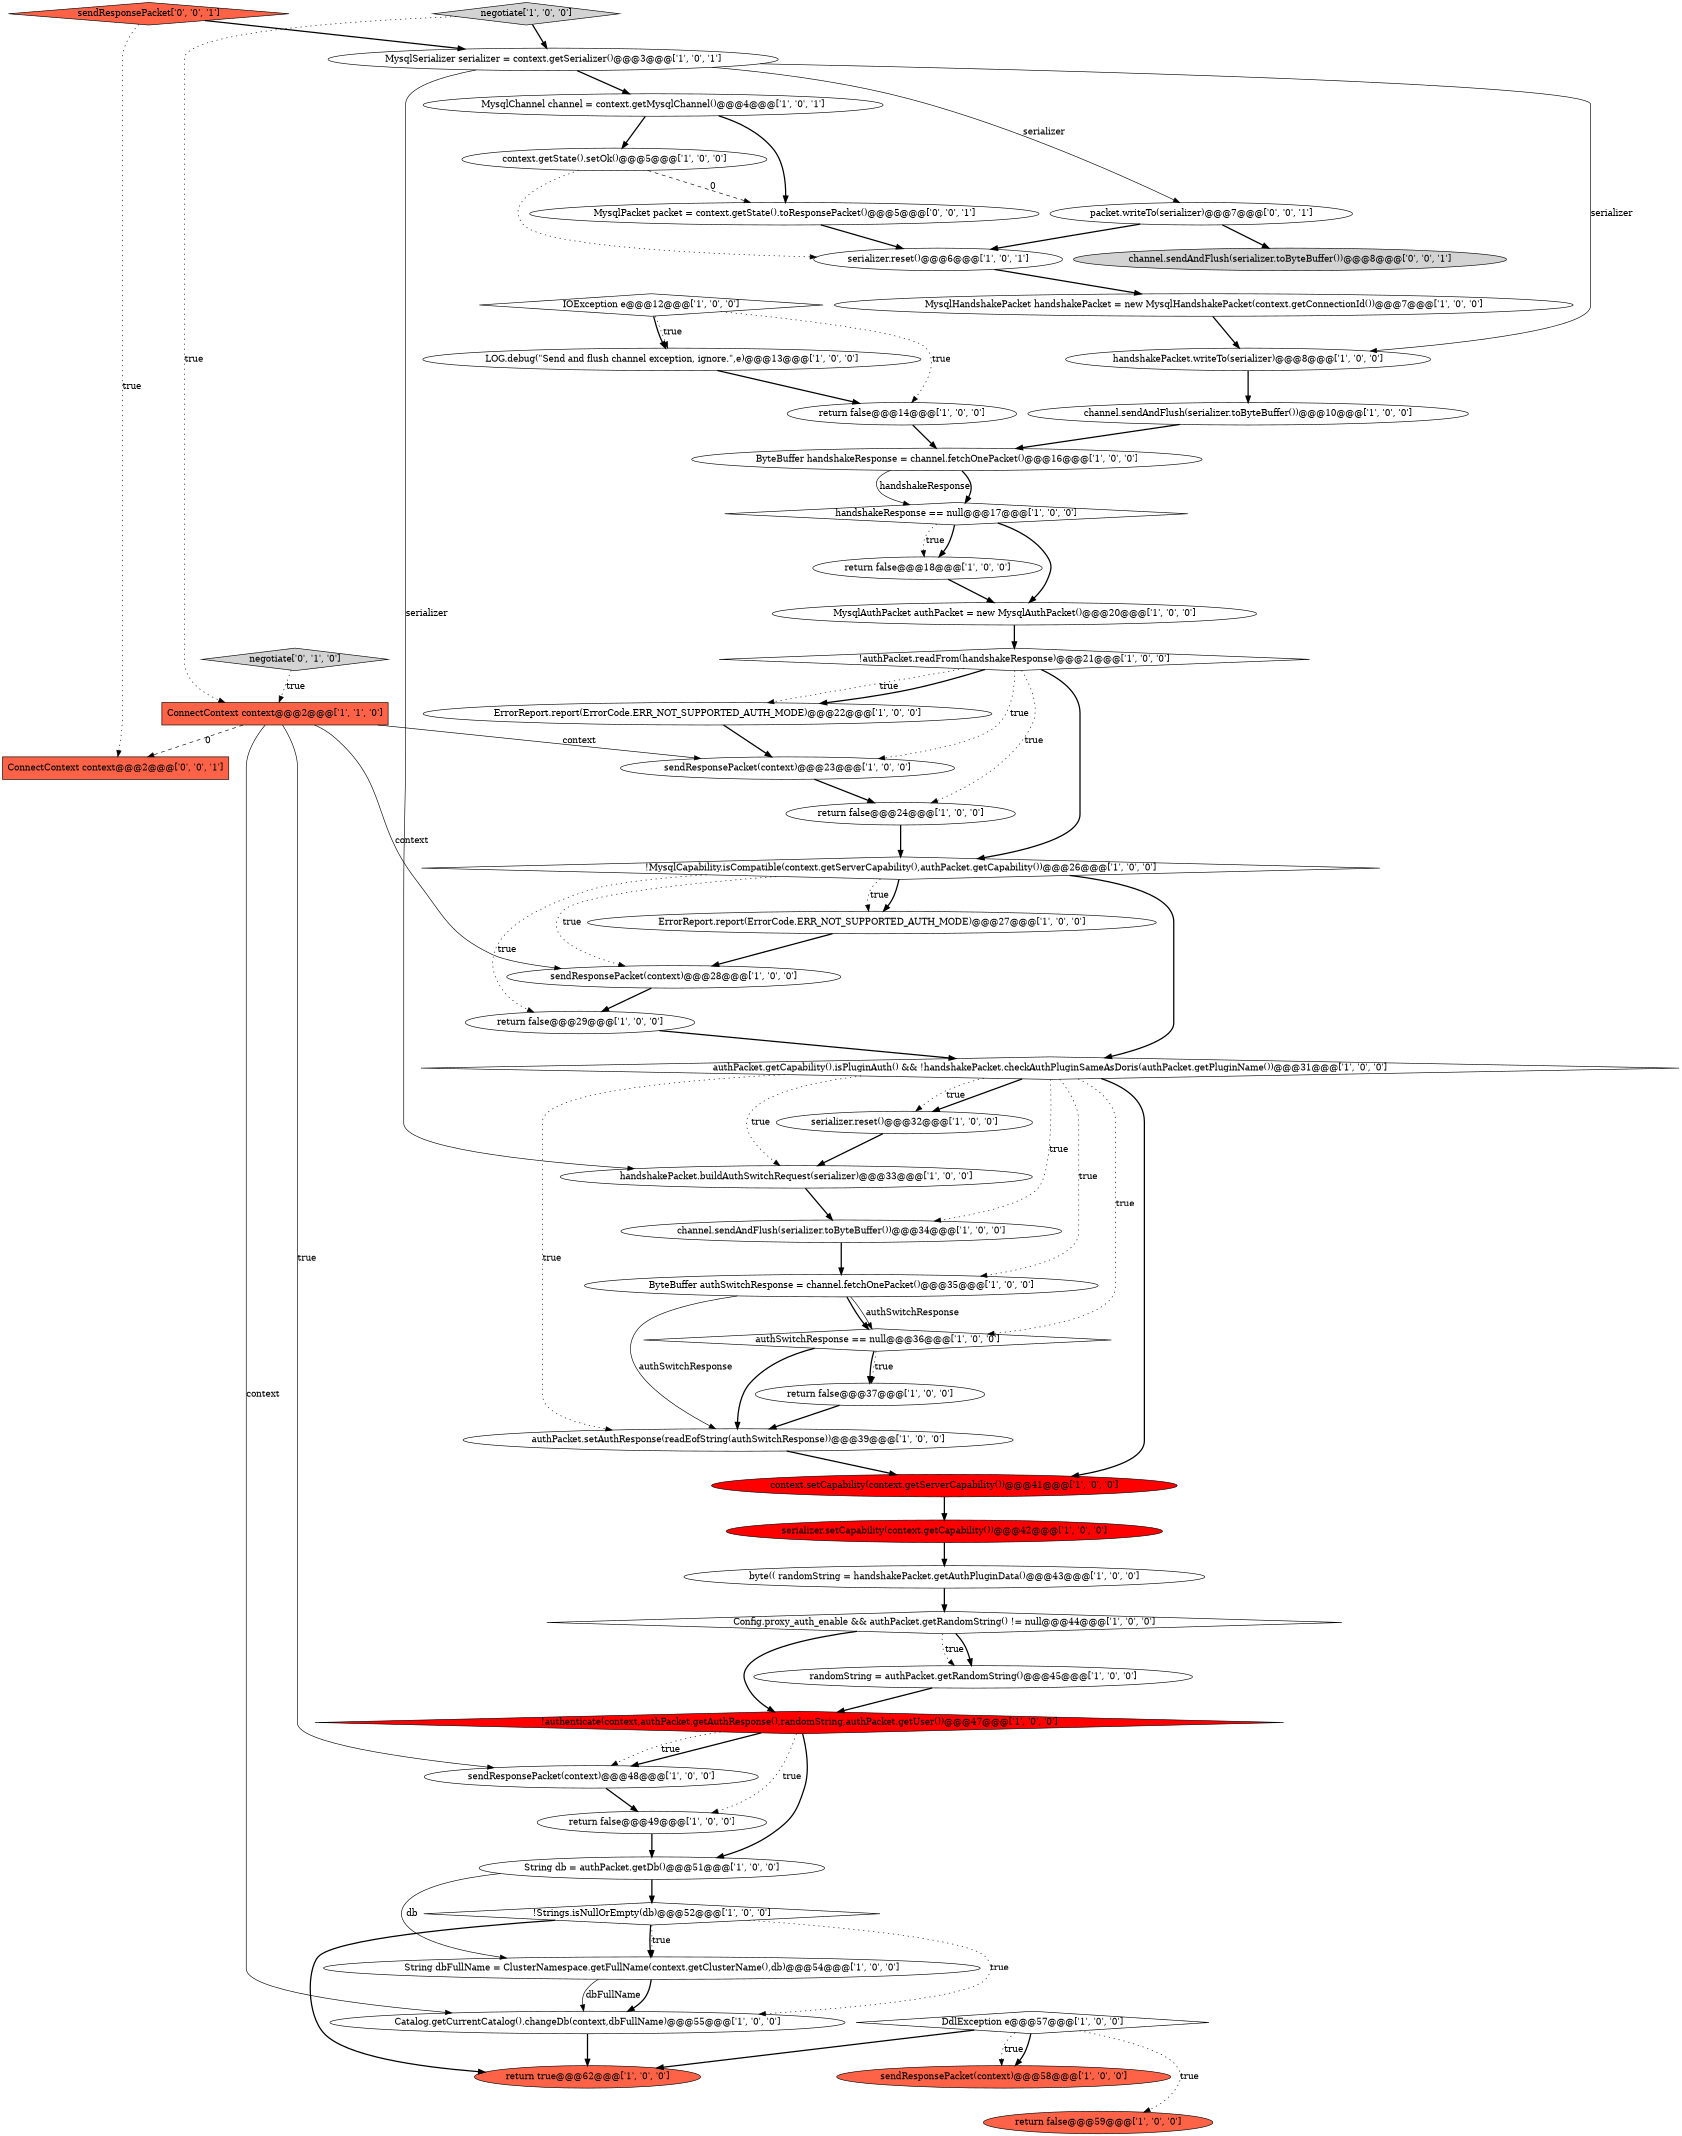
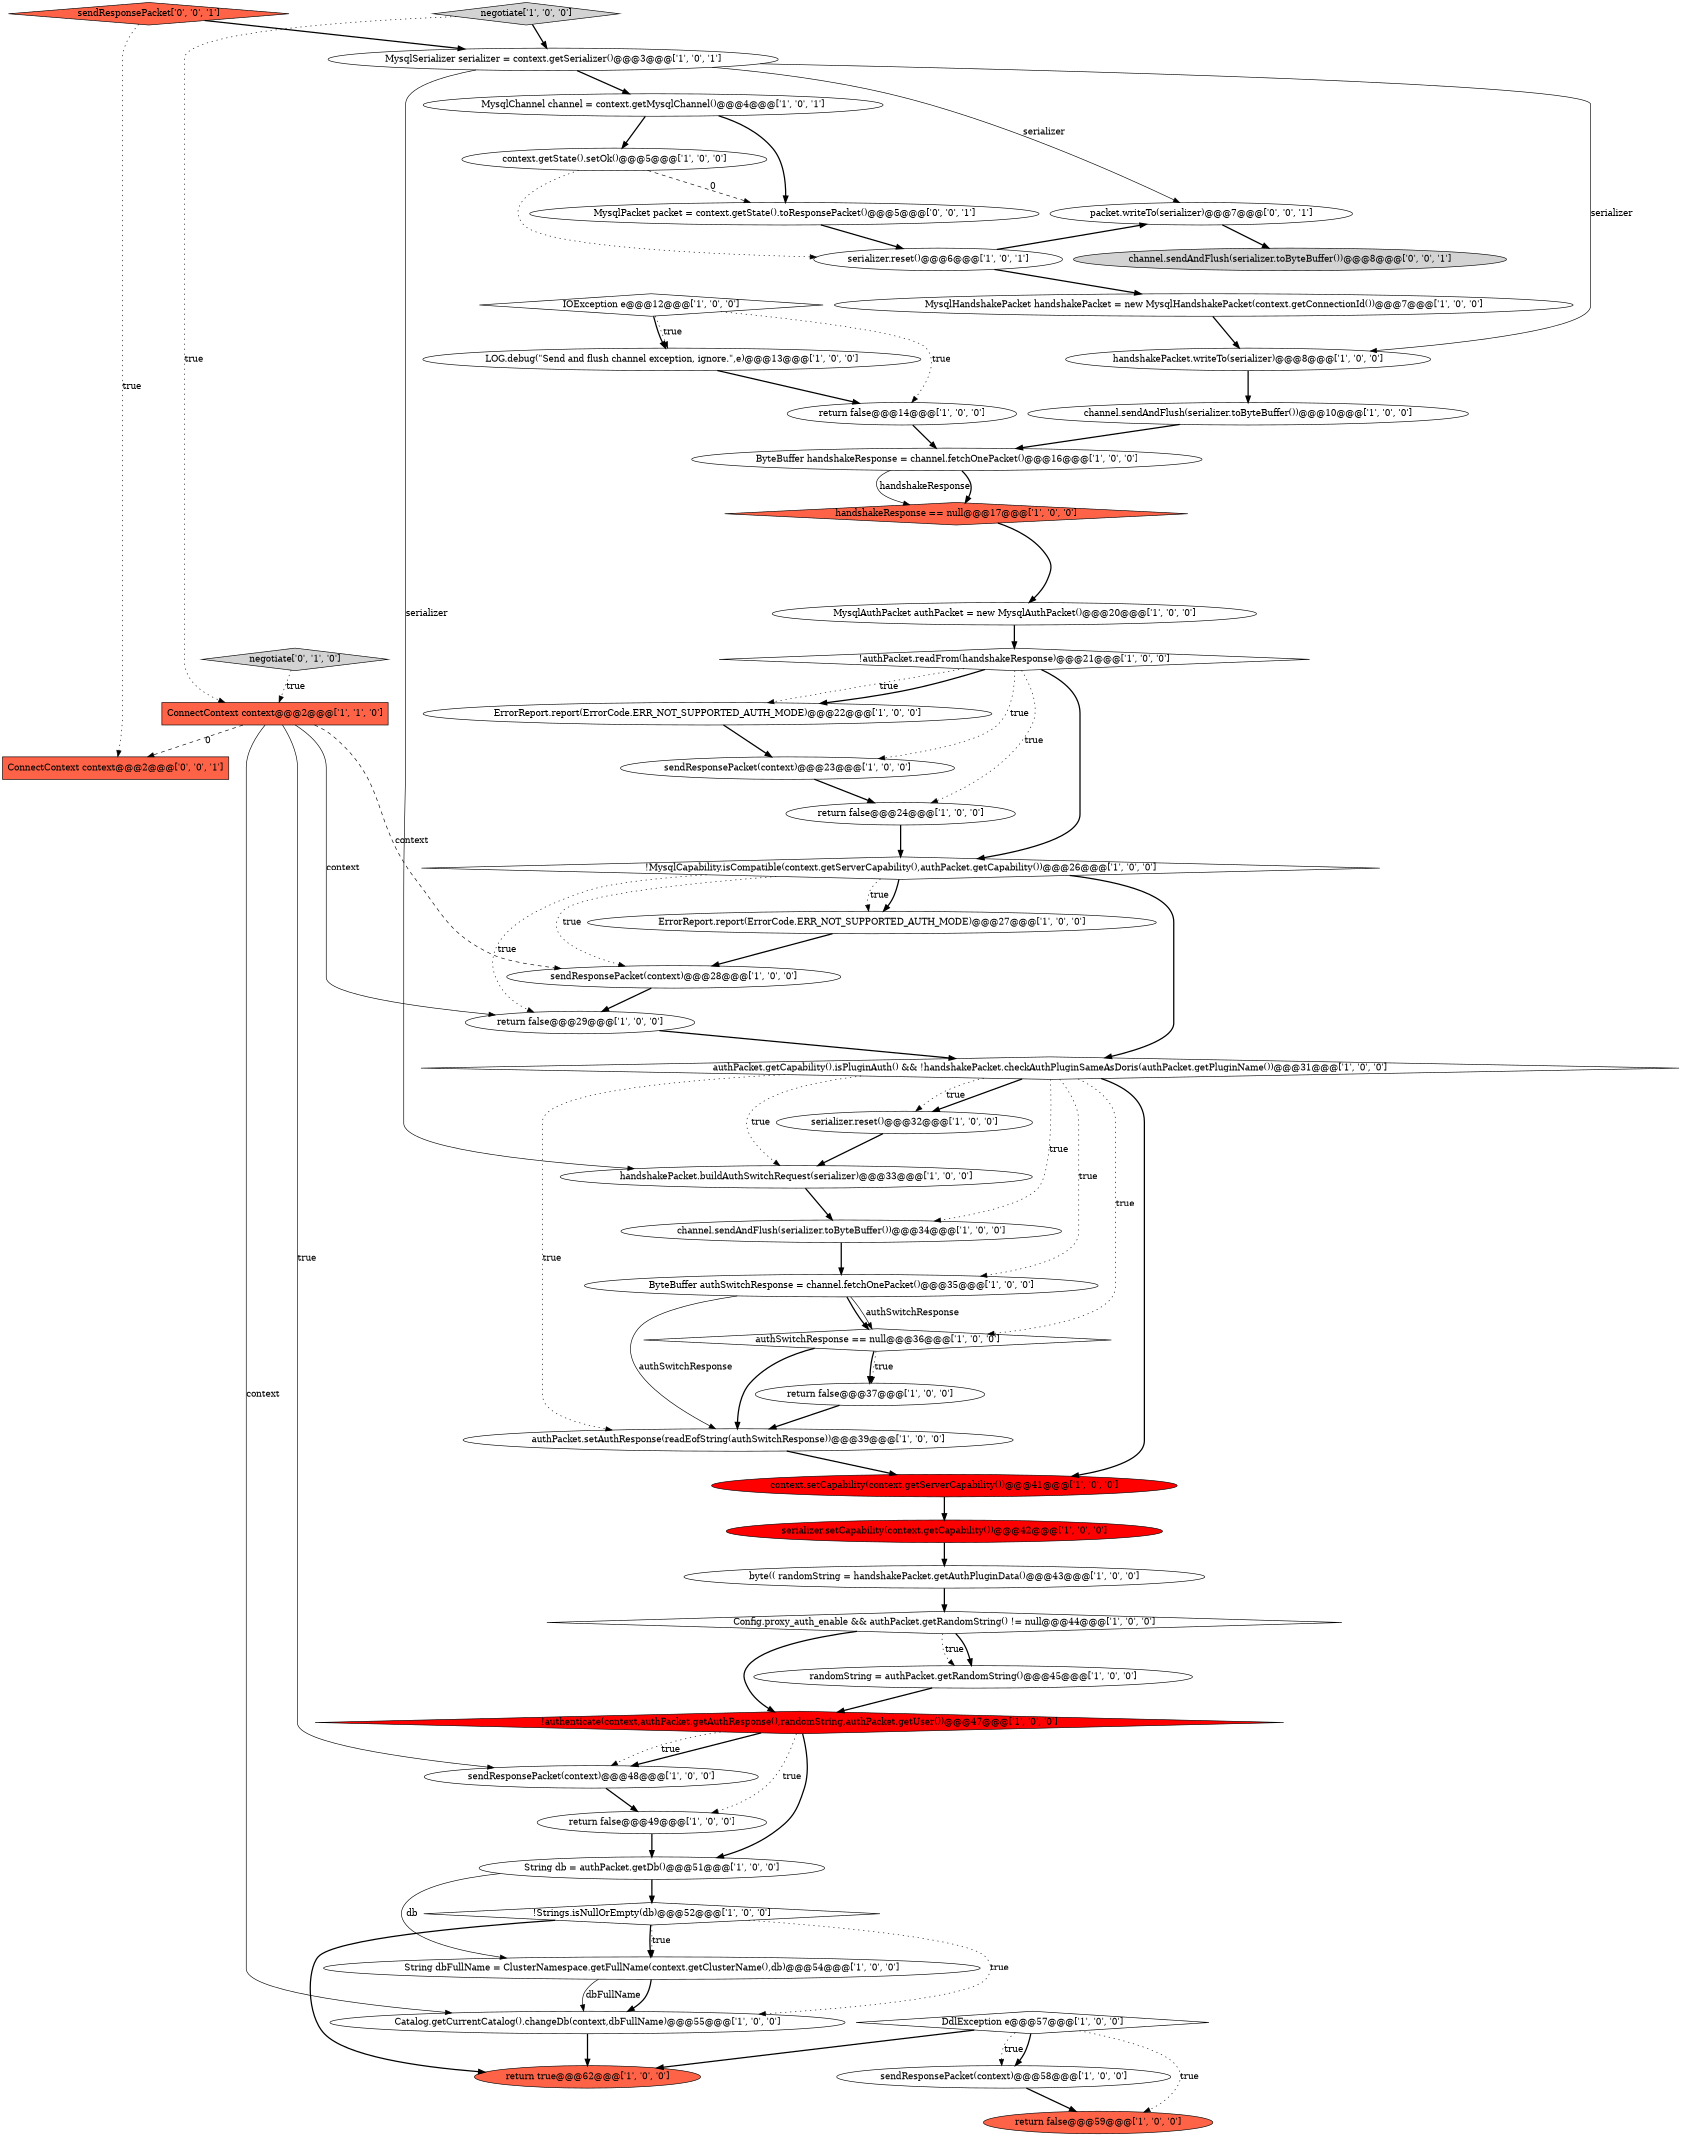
(1069, 236) -> (1068, 237)
(956, 514) -> (956, 514)
(928, 568) -> none
(536, 741) -> (326, 930)
(411, 873) -> (411, 873)
(1004, 2077) -> (1004, 2077)
none -> (1048, 2098)
